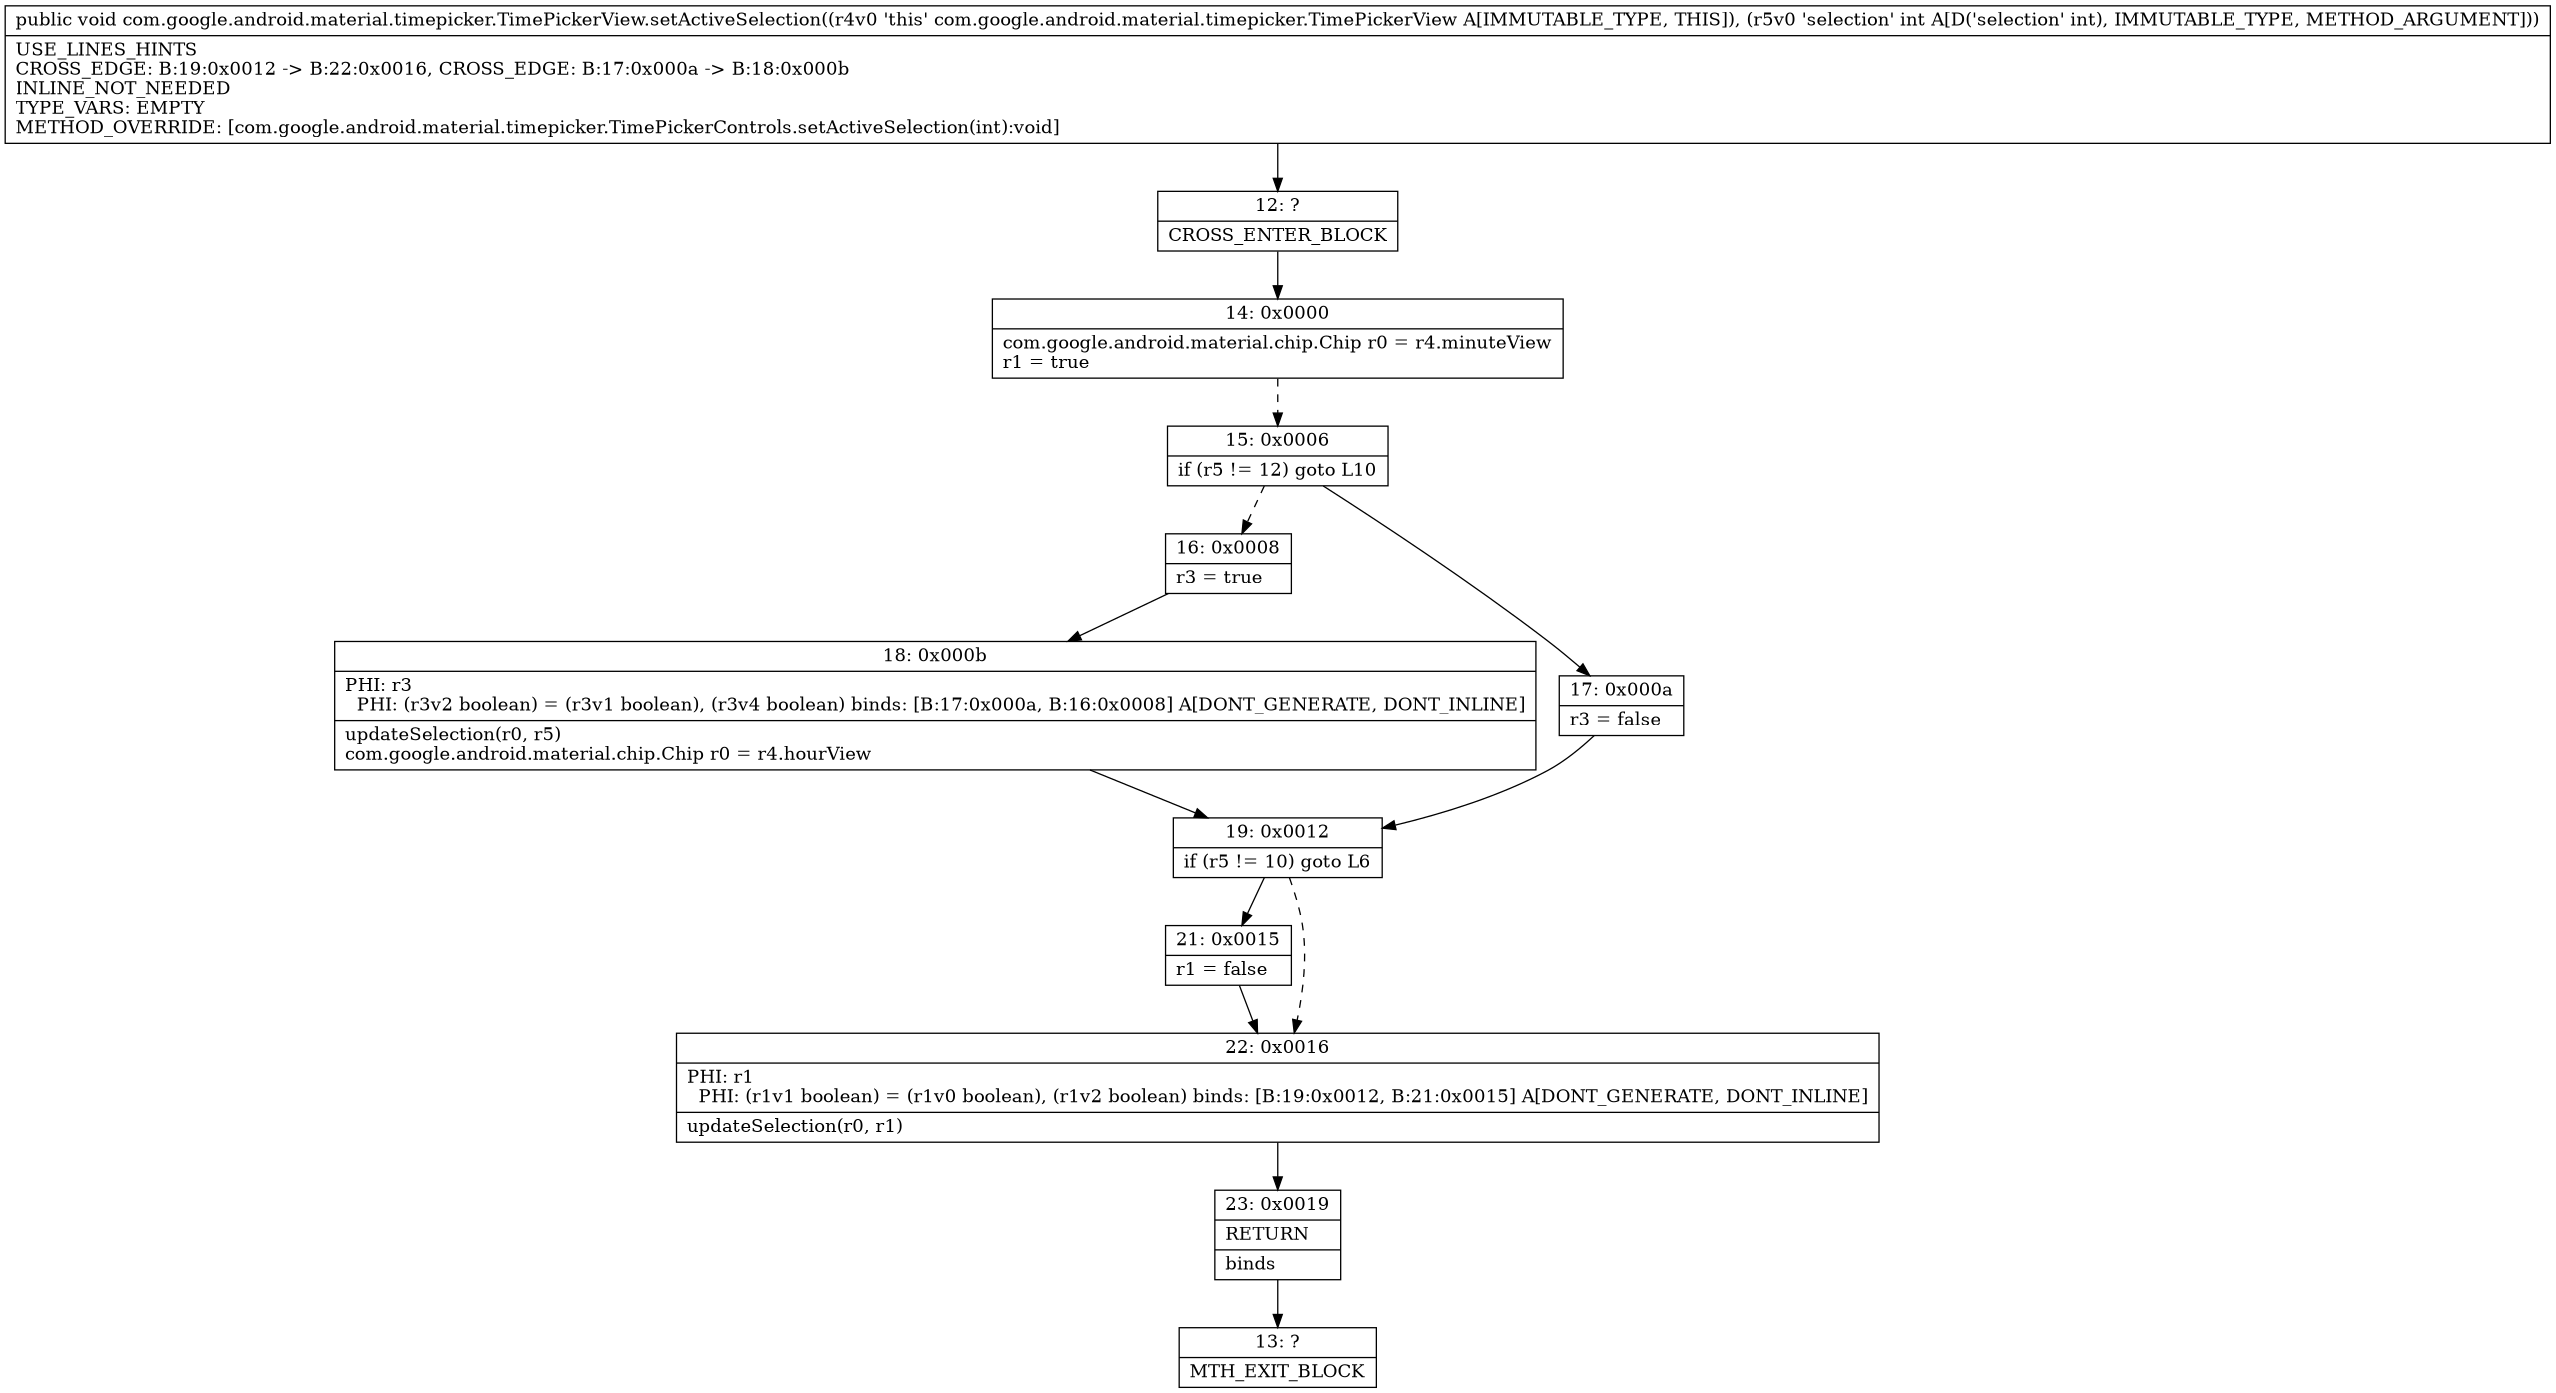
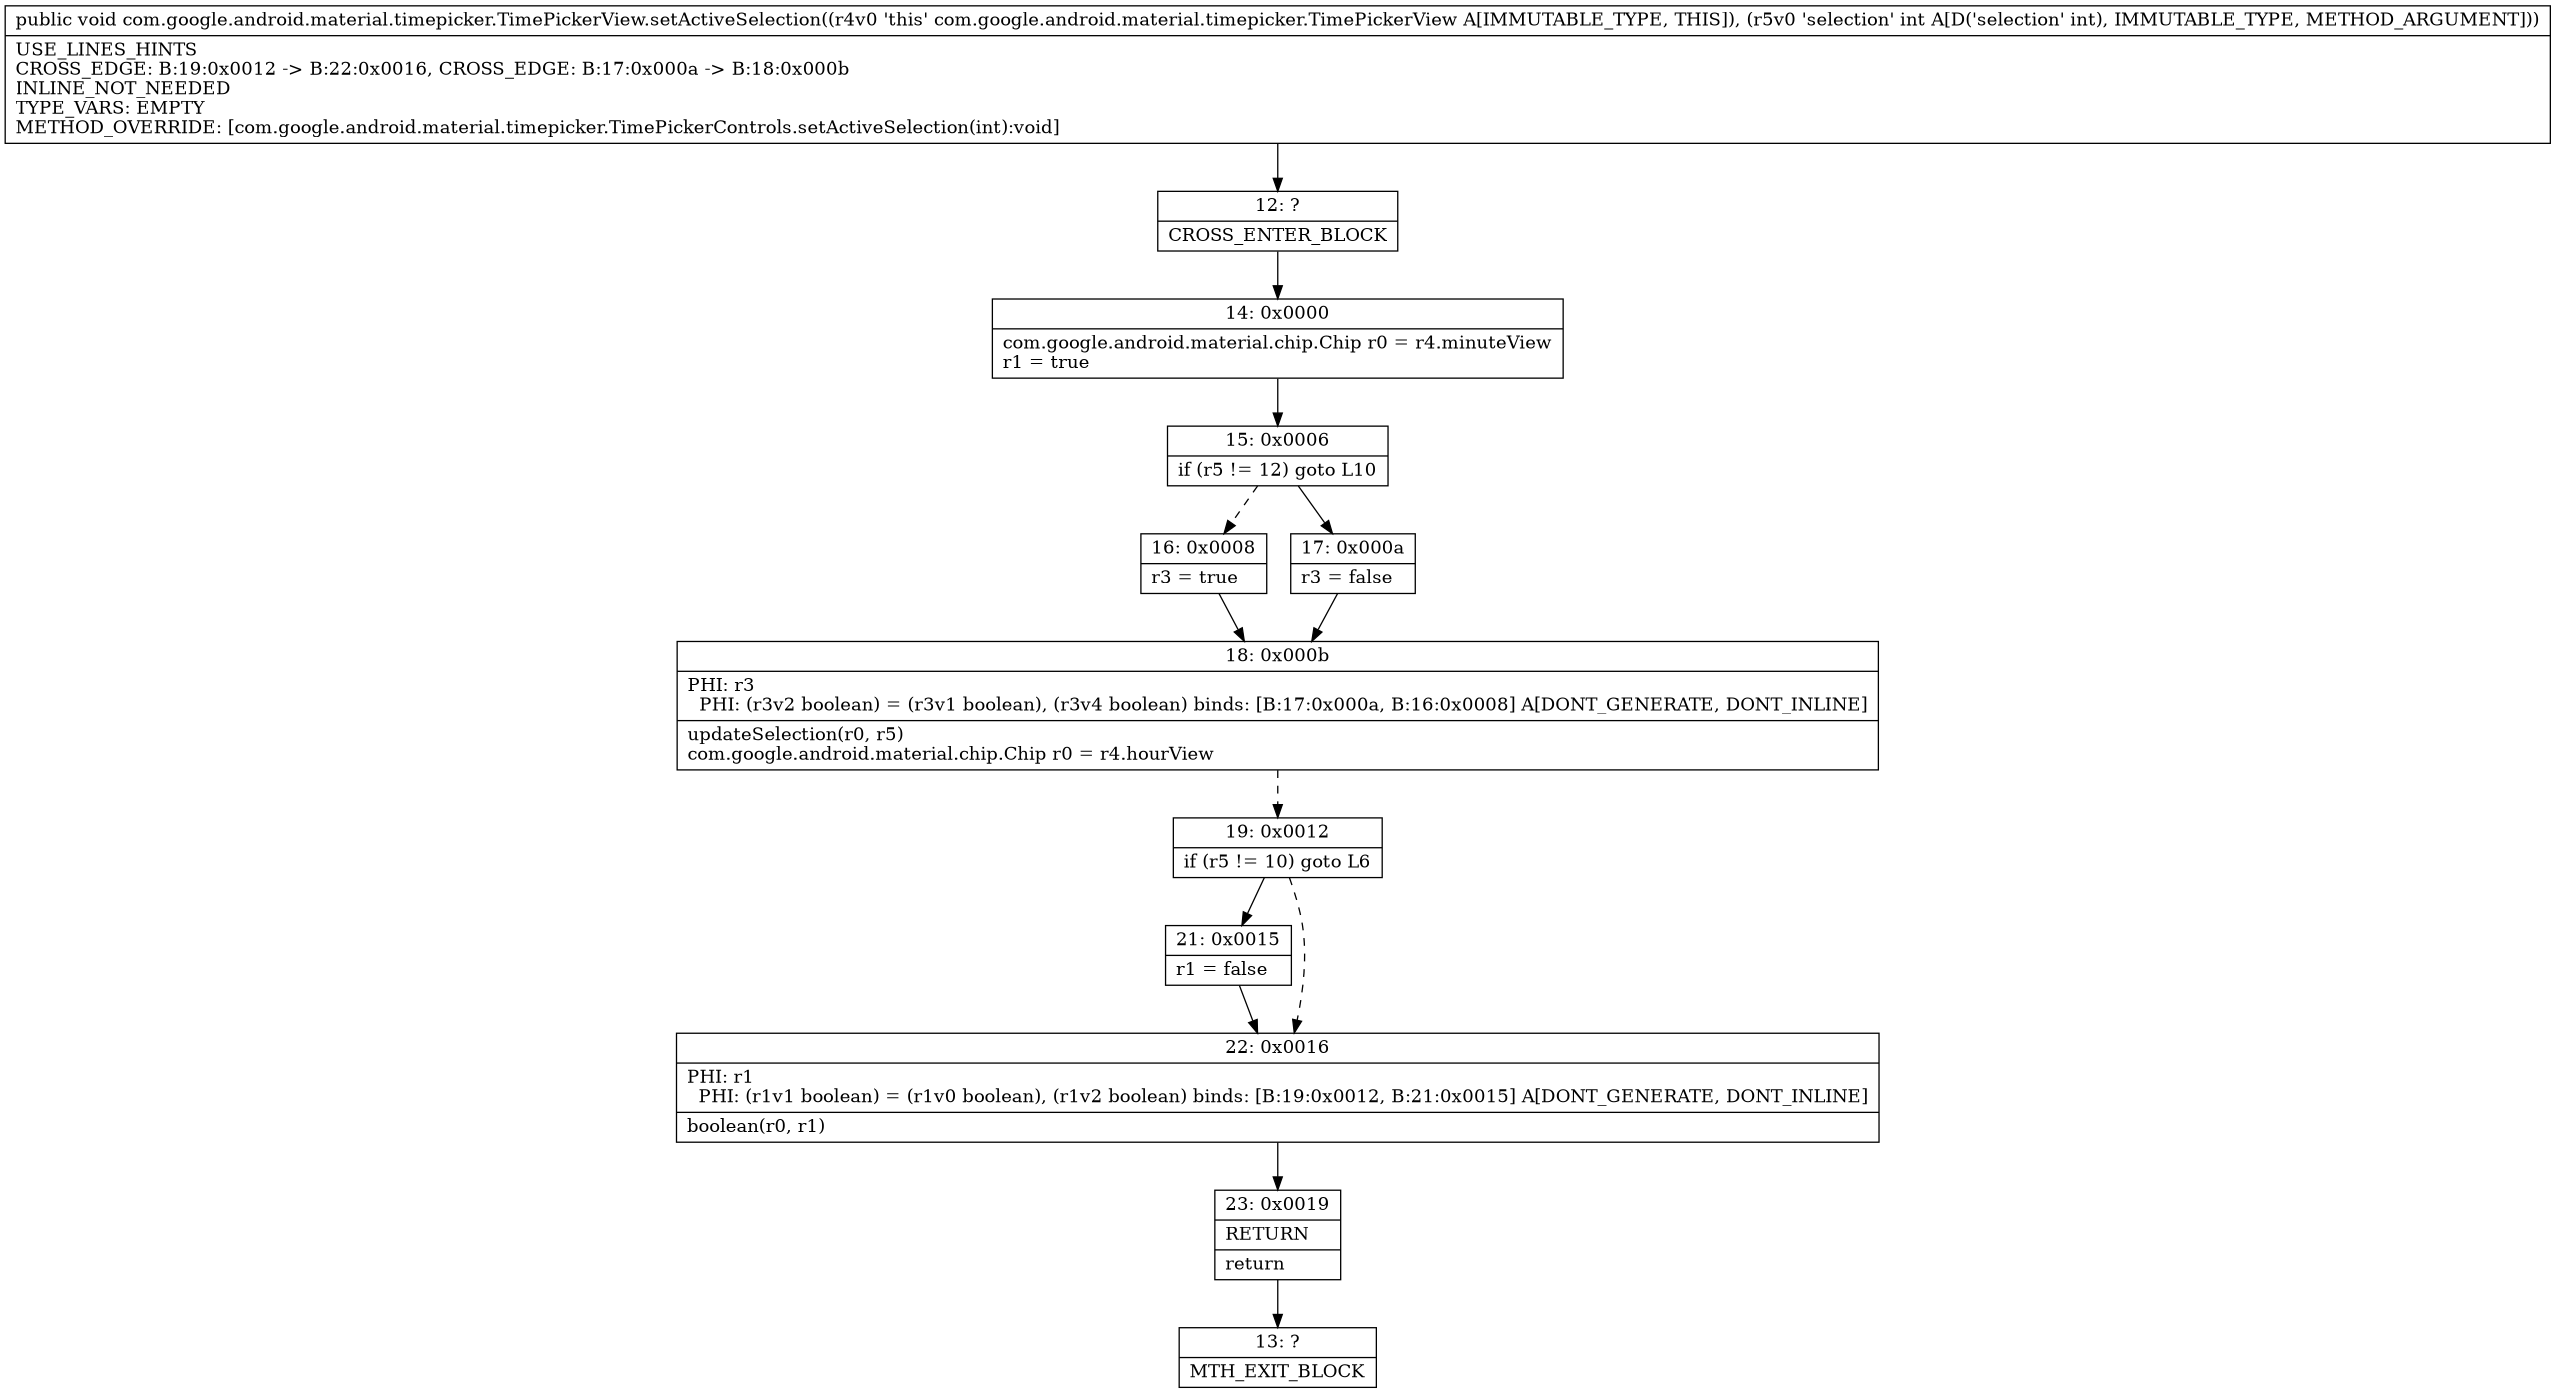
(1278, 396) -> (1278, 396)
(1143, 791) -> (1278, 787)
(1500, 792) -> (1328, 612)
(795, 1127) -> (756, 1127)
(1251, 1264) -> (1255, 1264)
